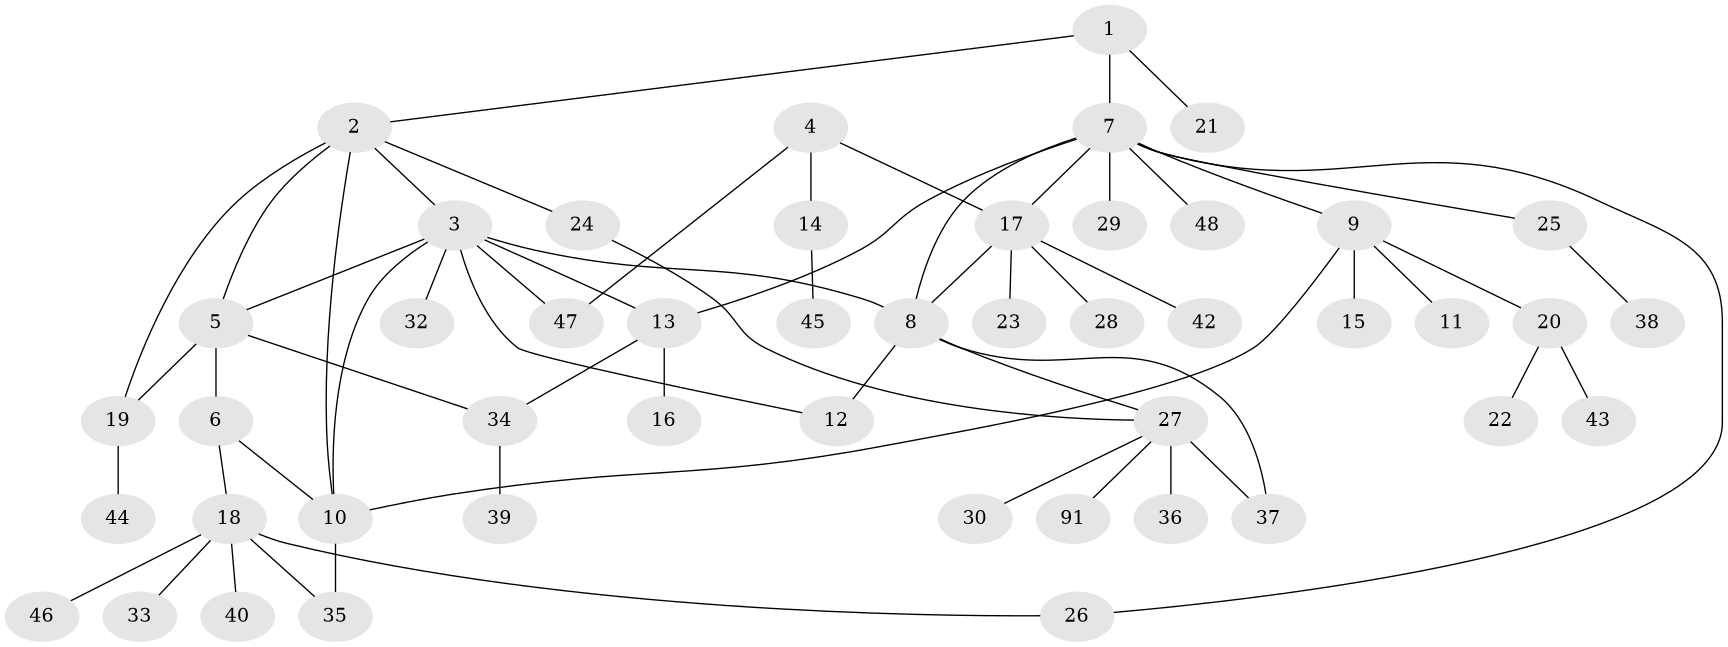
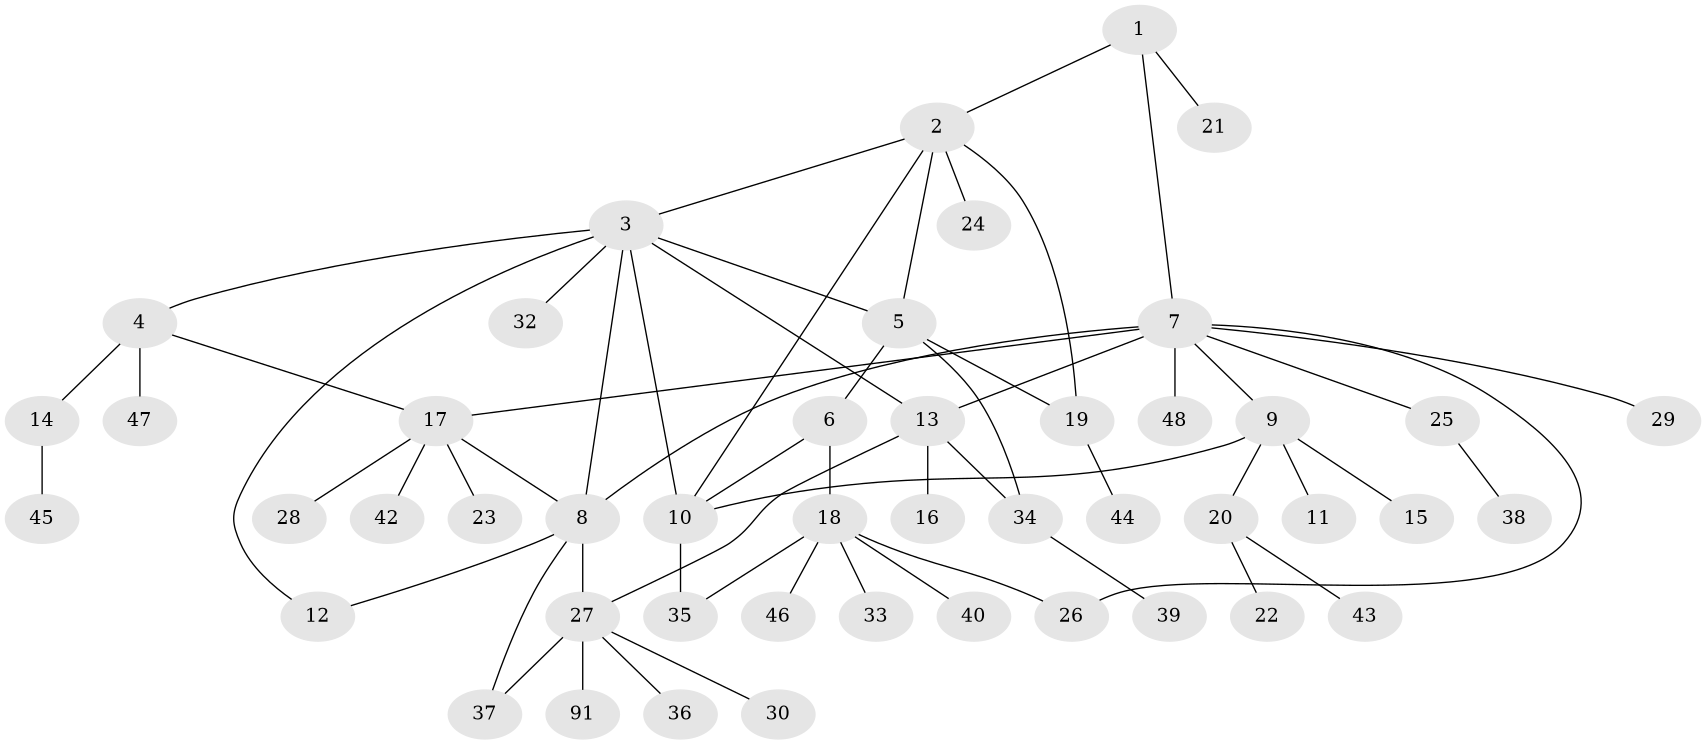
(511, 275) -> (378, 259)
(854, 382) -> (755, 519)
